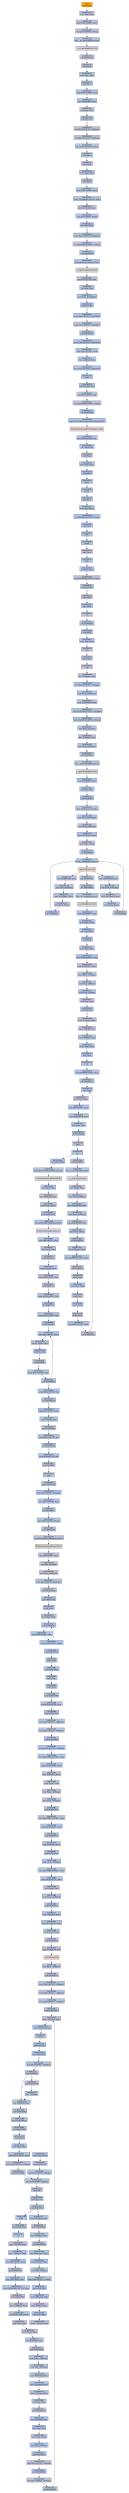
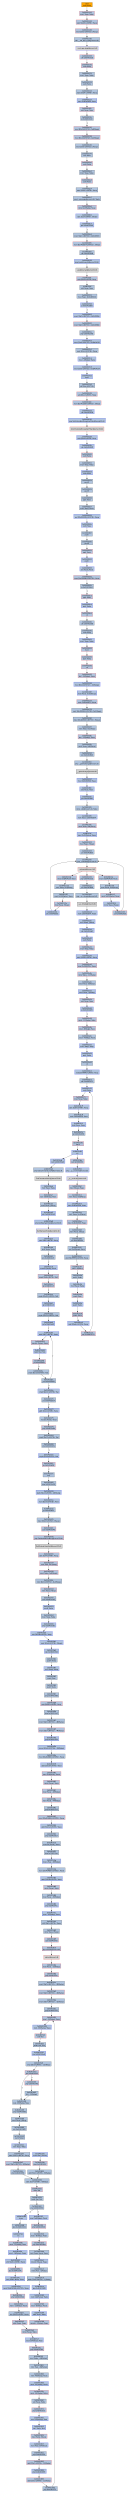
(54, 1634) -> (52, 1646)
